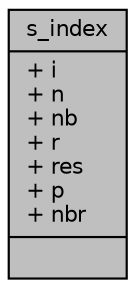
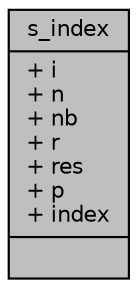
(57, 215) -> (69, 215)
